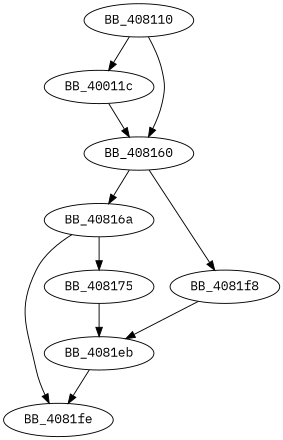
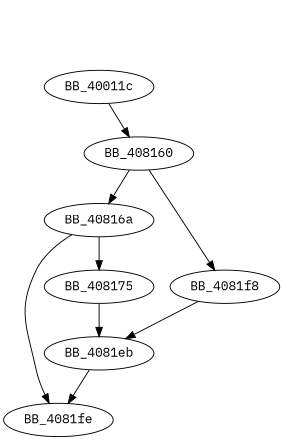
(139, 20) -> none
